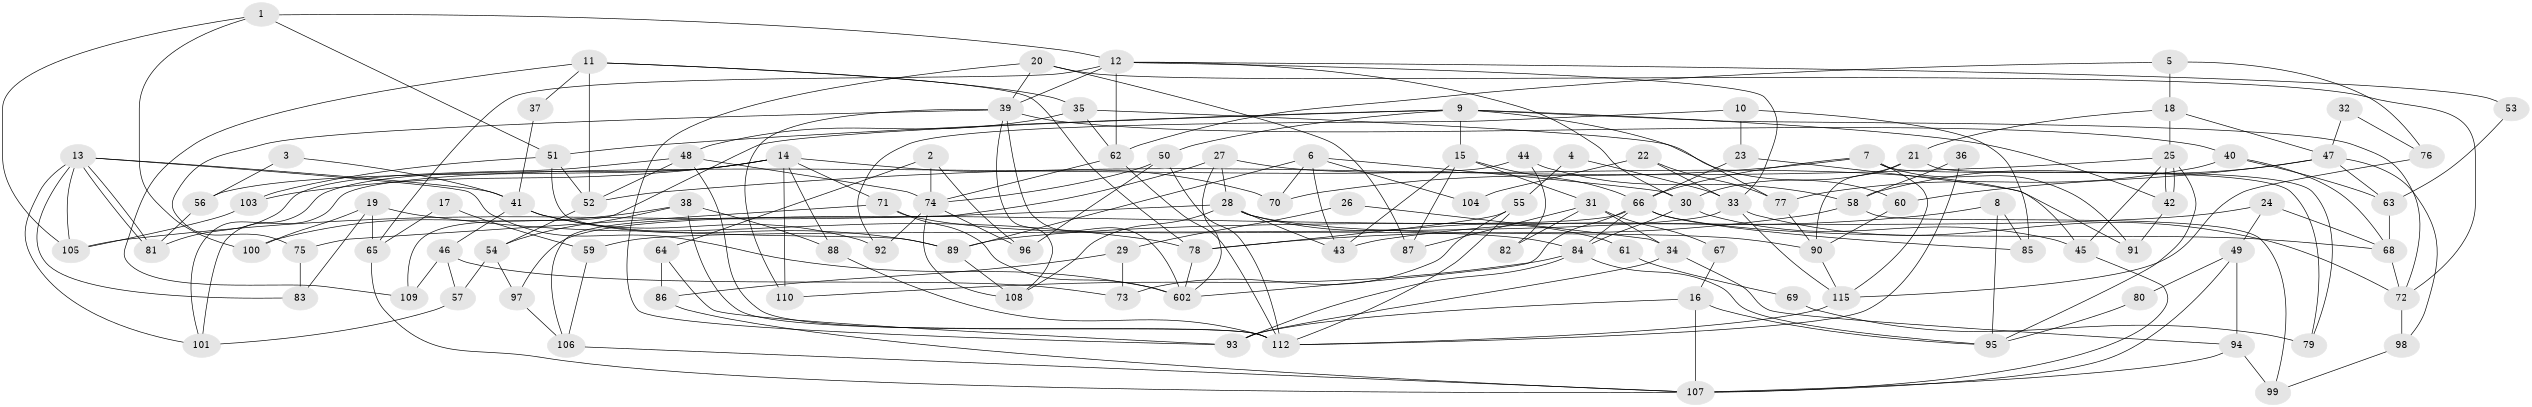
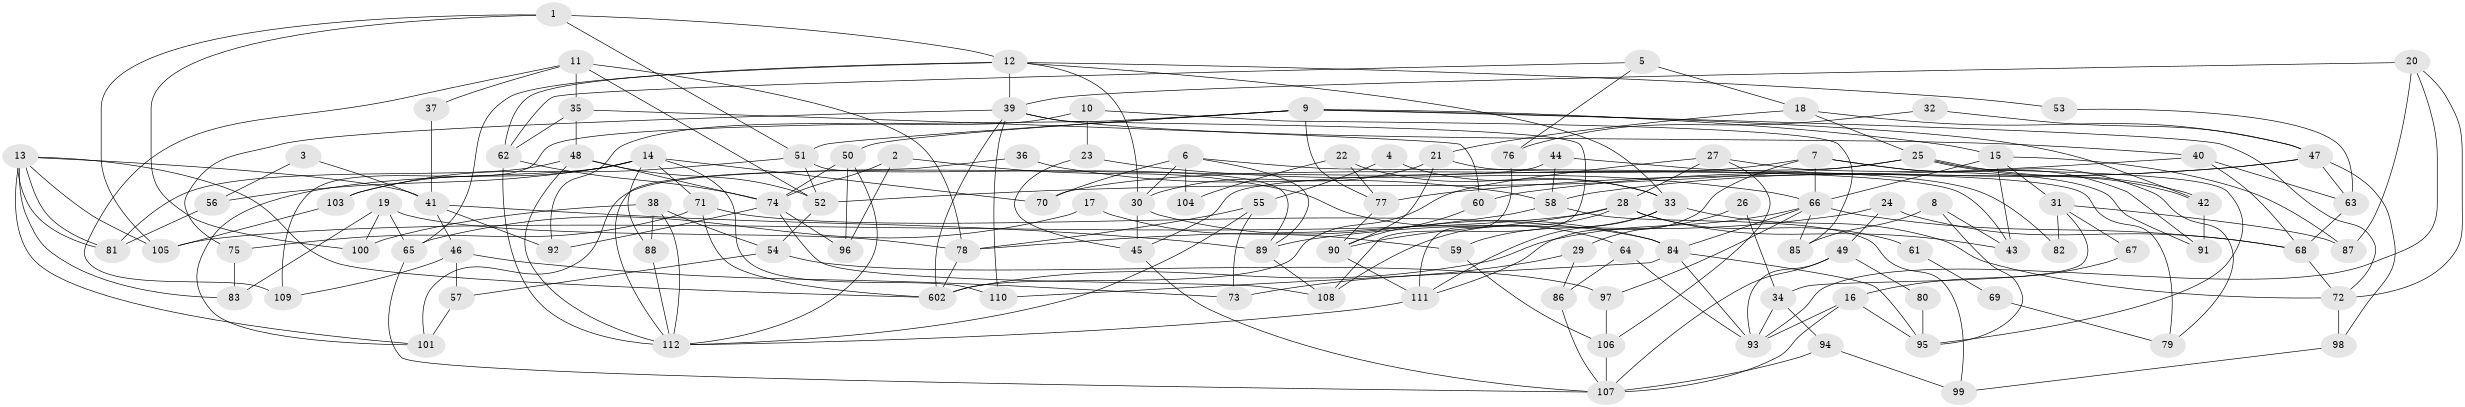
(1841, 298) -> (1420, 298)
(2237, 298) -> (1755, 286)
